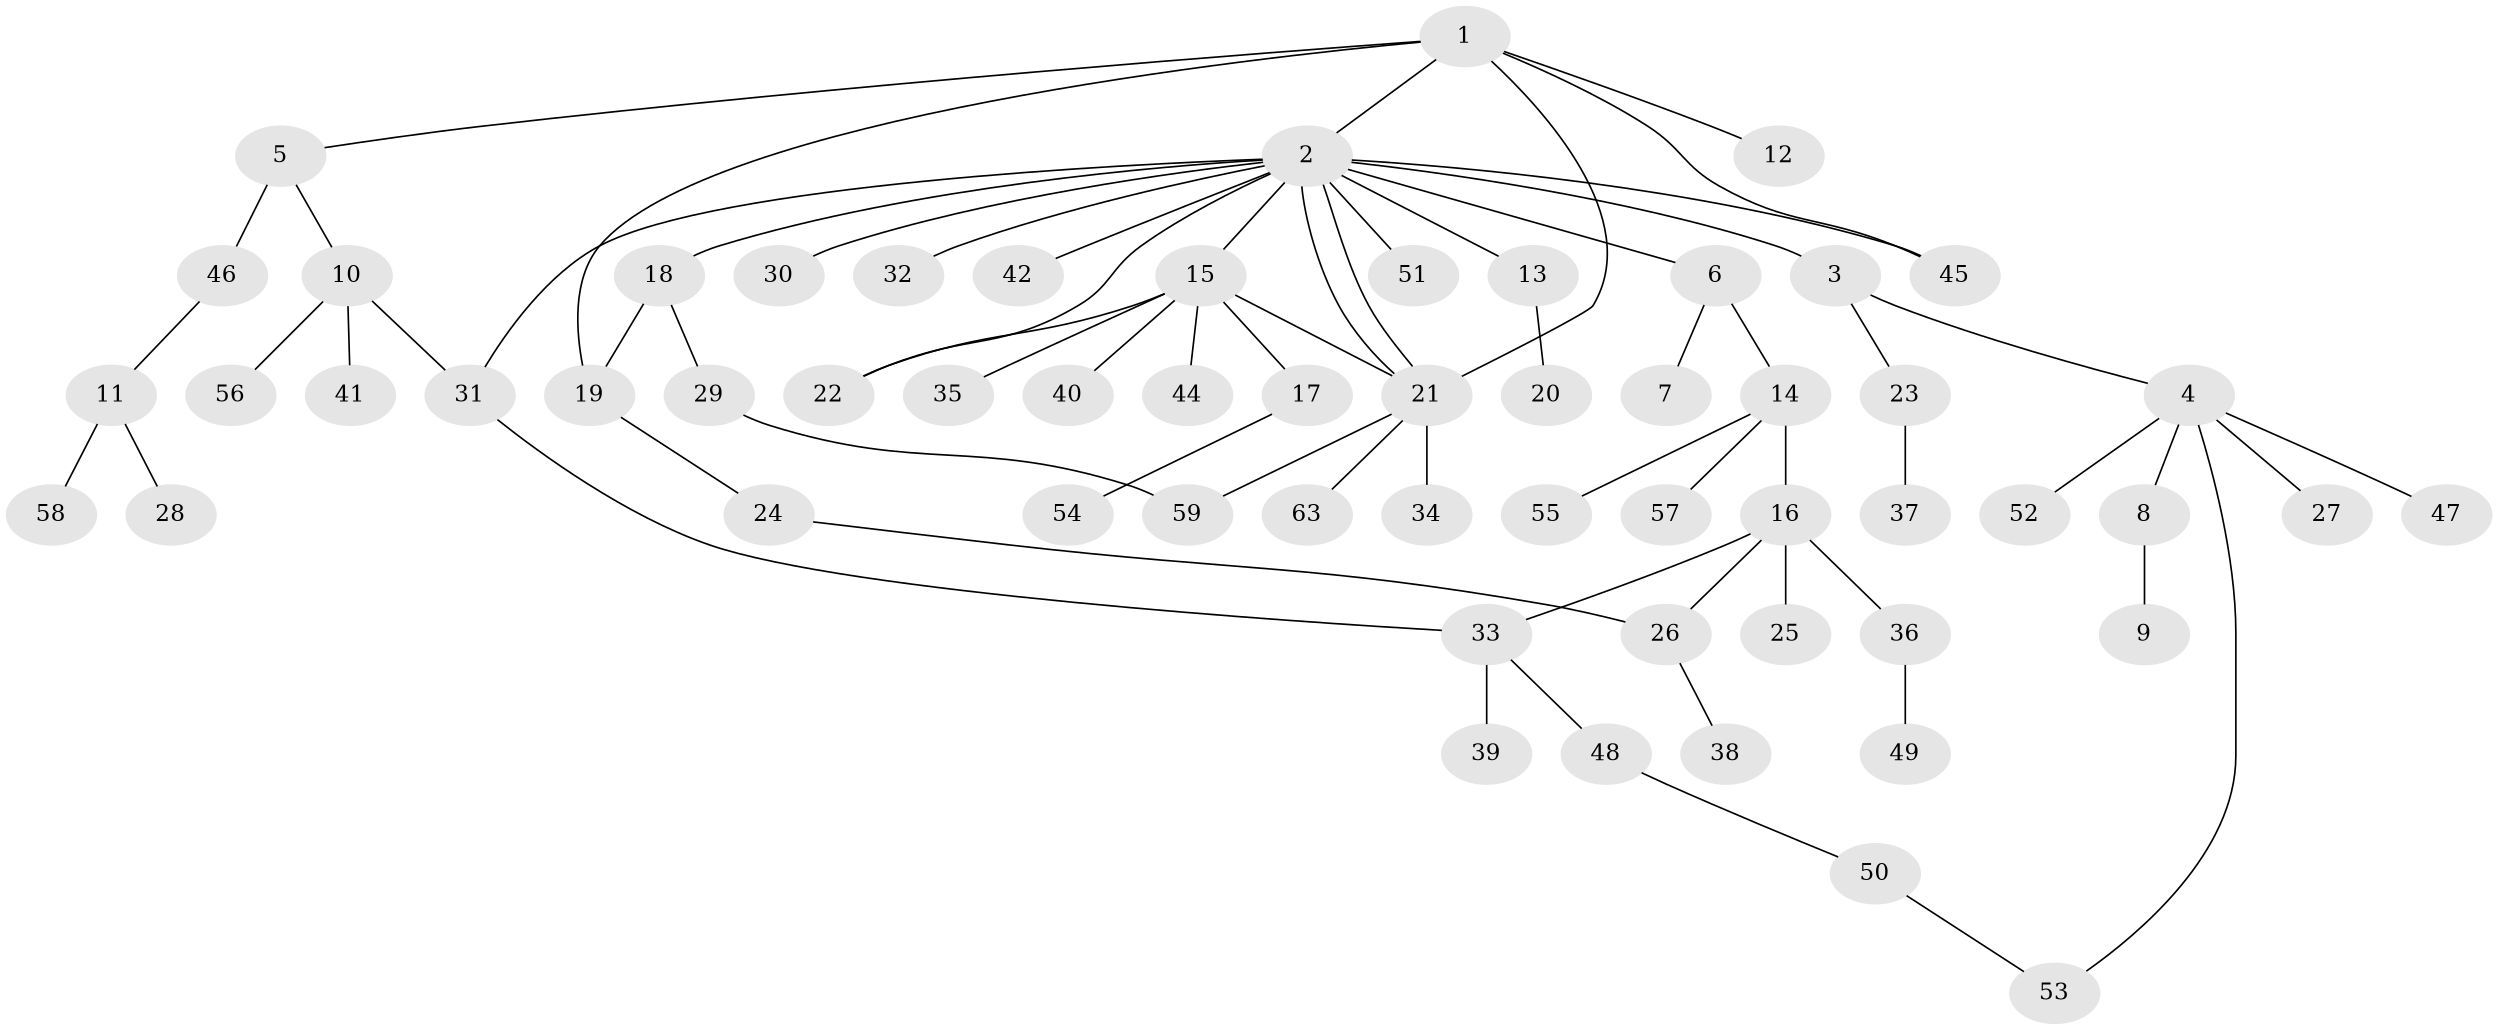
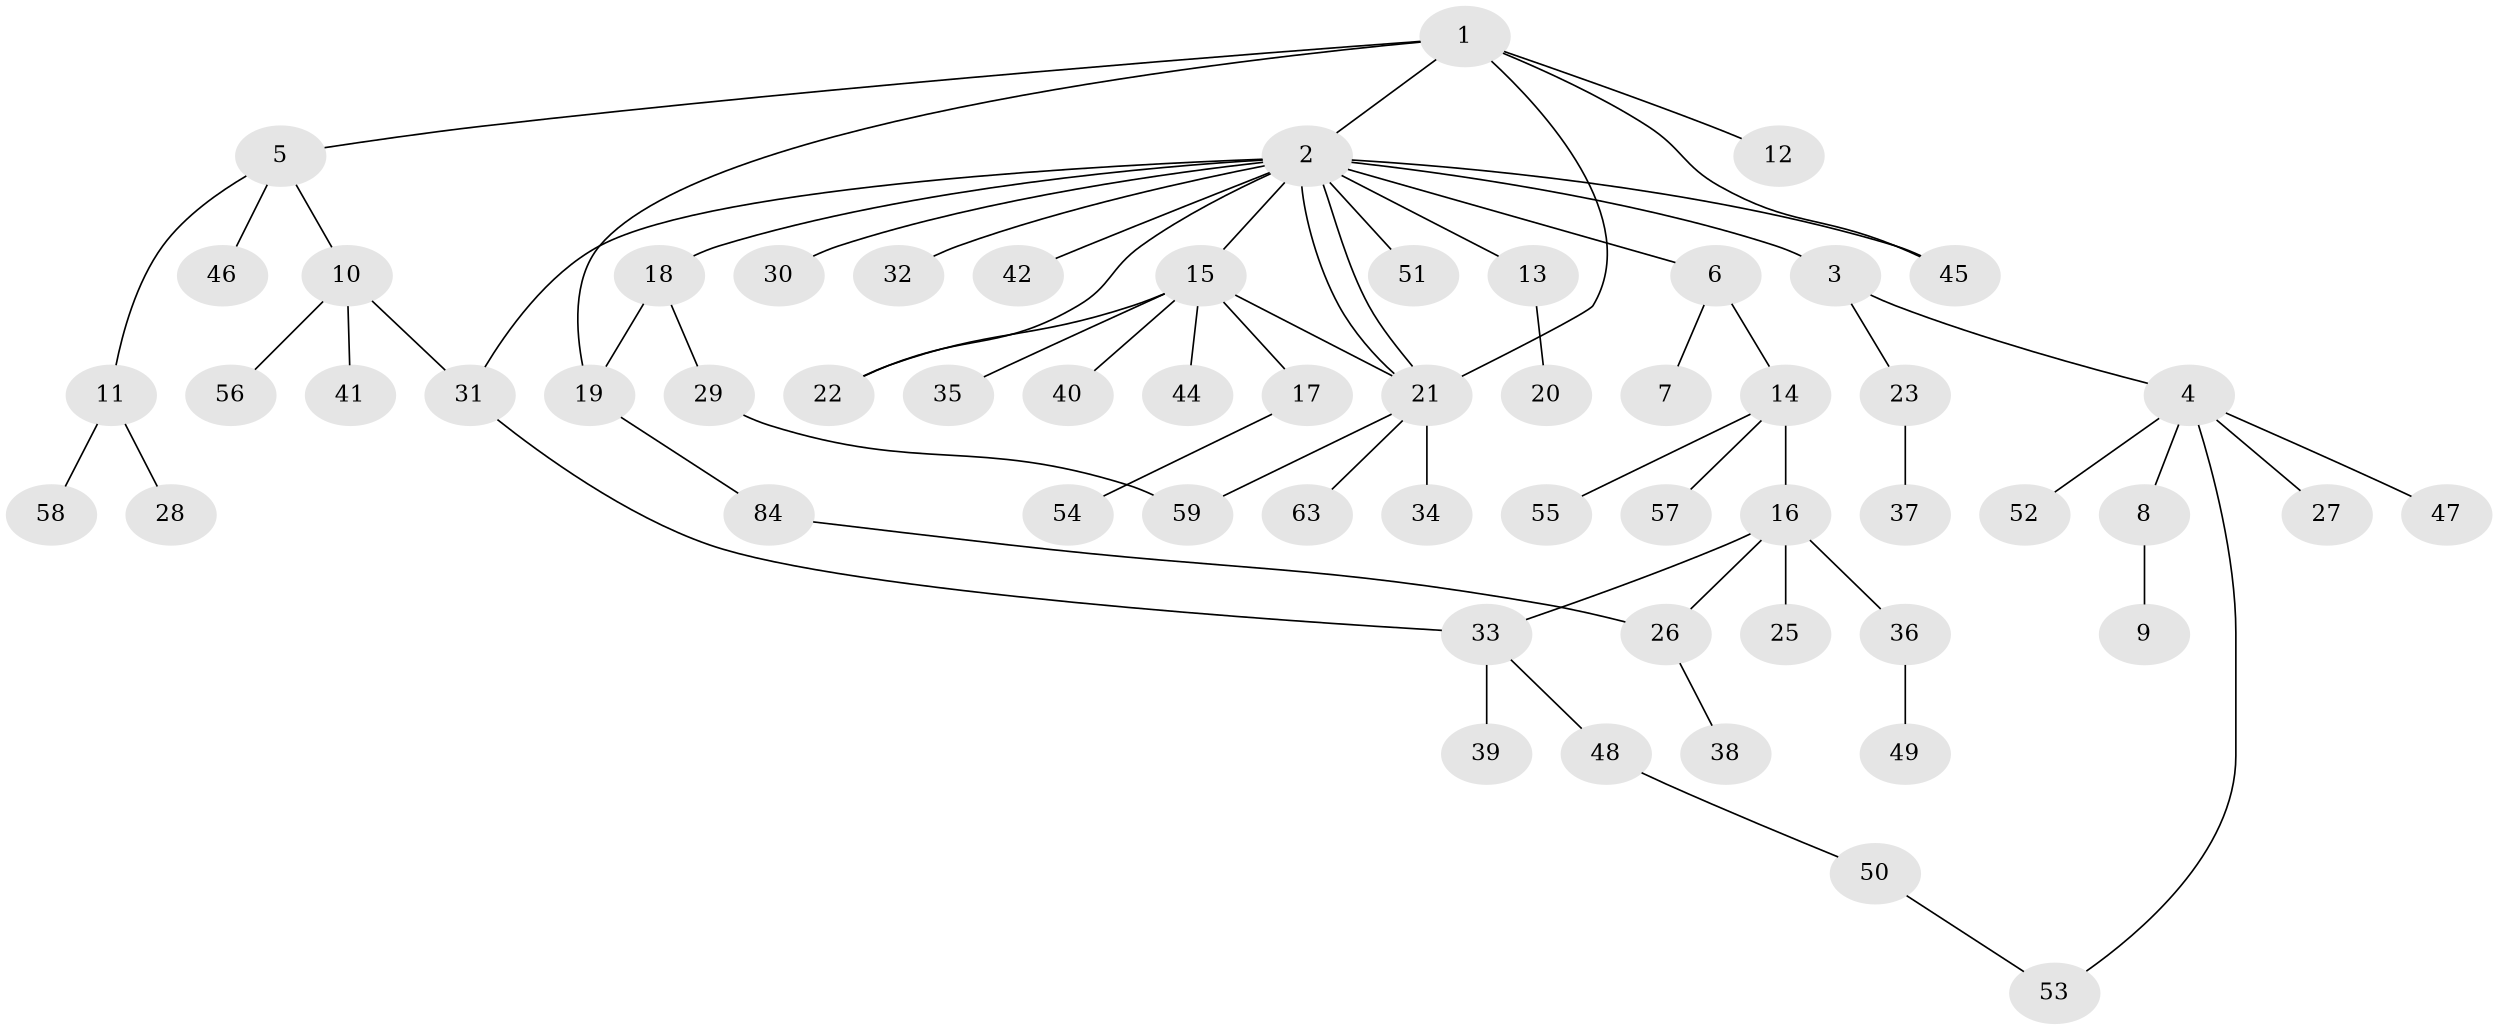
(167, 336) -> (157, 254)
(769, 515) -> (769, 515)
